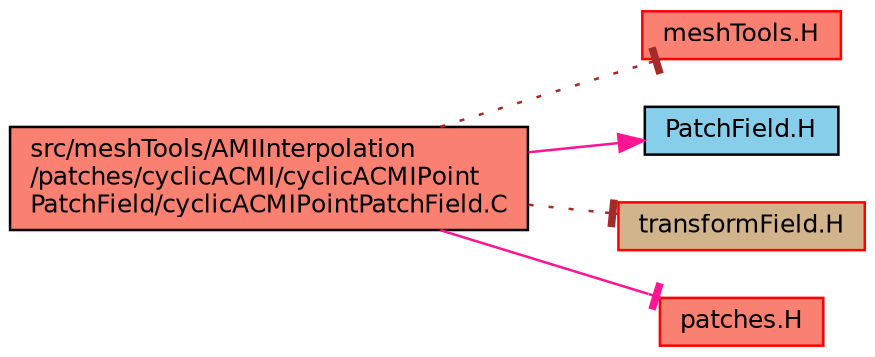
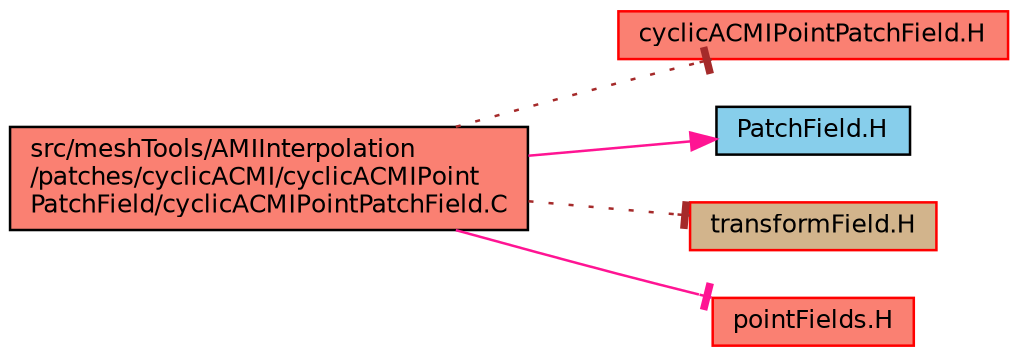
(742, 35) -> (813, 35)
(742, 322) -> (813, 322)
